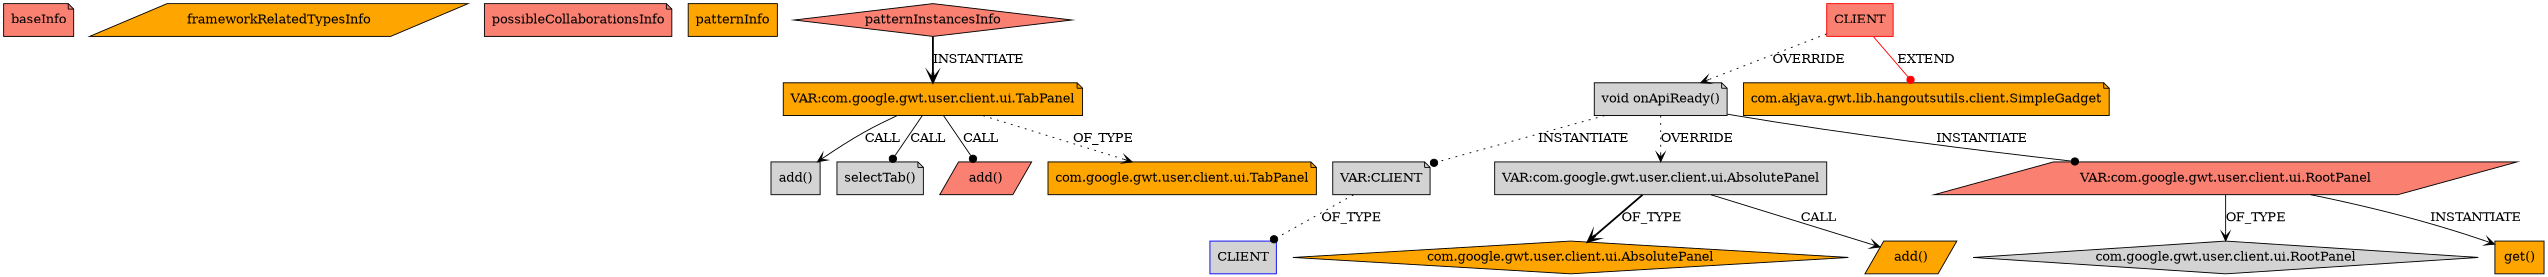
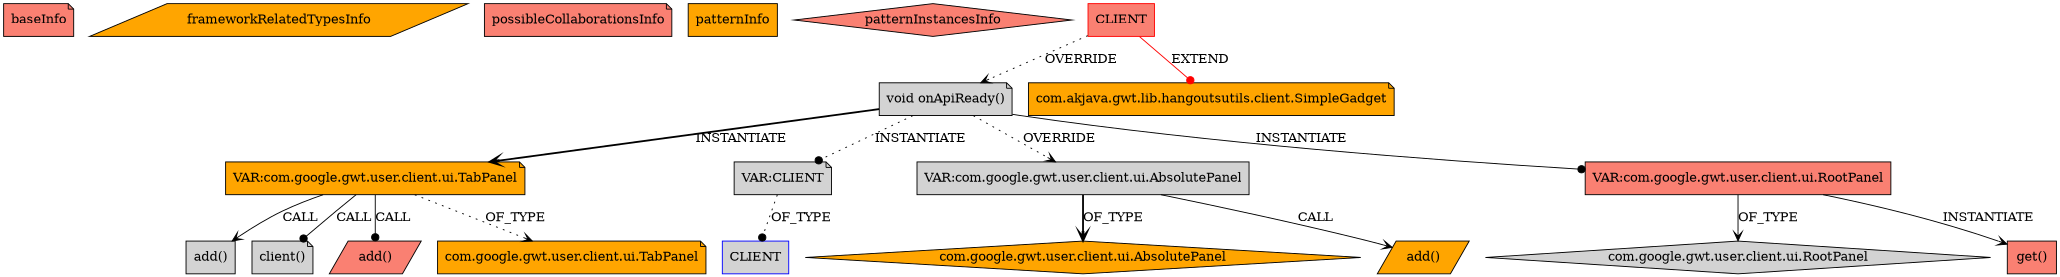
(933, 55) -> (689, 135)
(880, 178) -> (282, 257)
(2226, 178) -> (1738, 178)
(2519, 257) -> (2032, 257)
